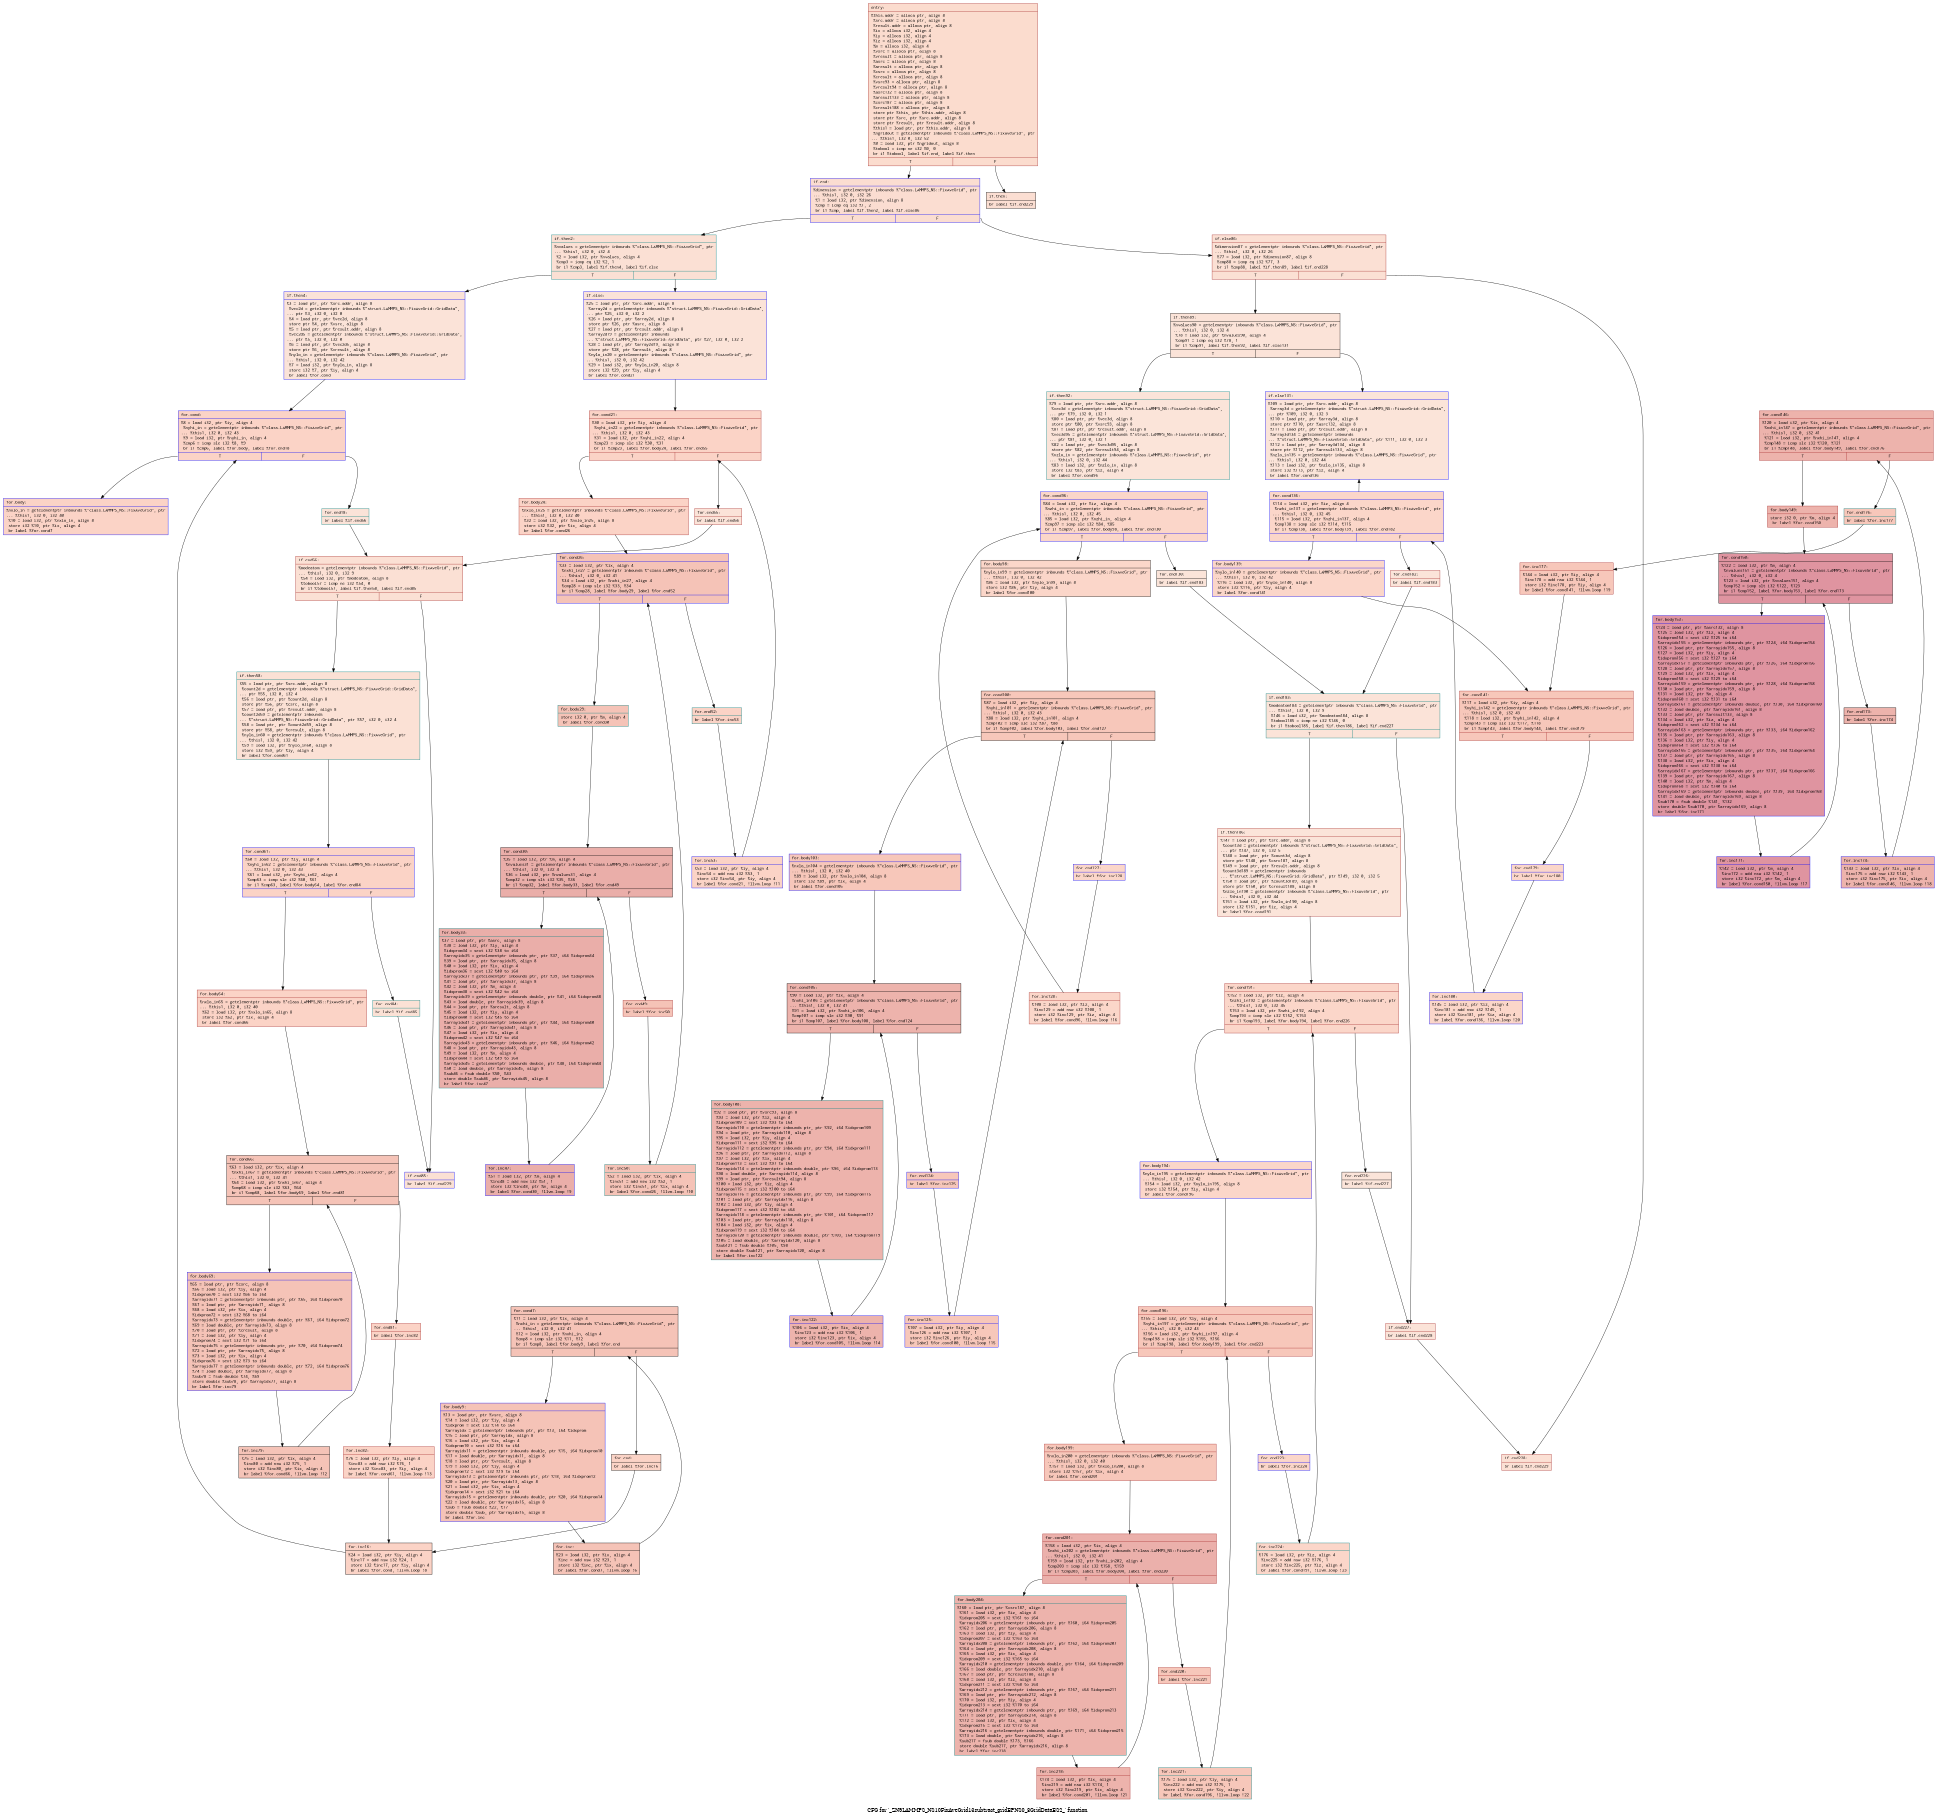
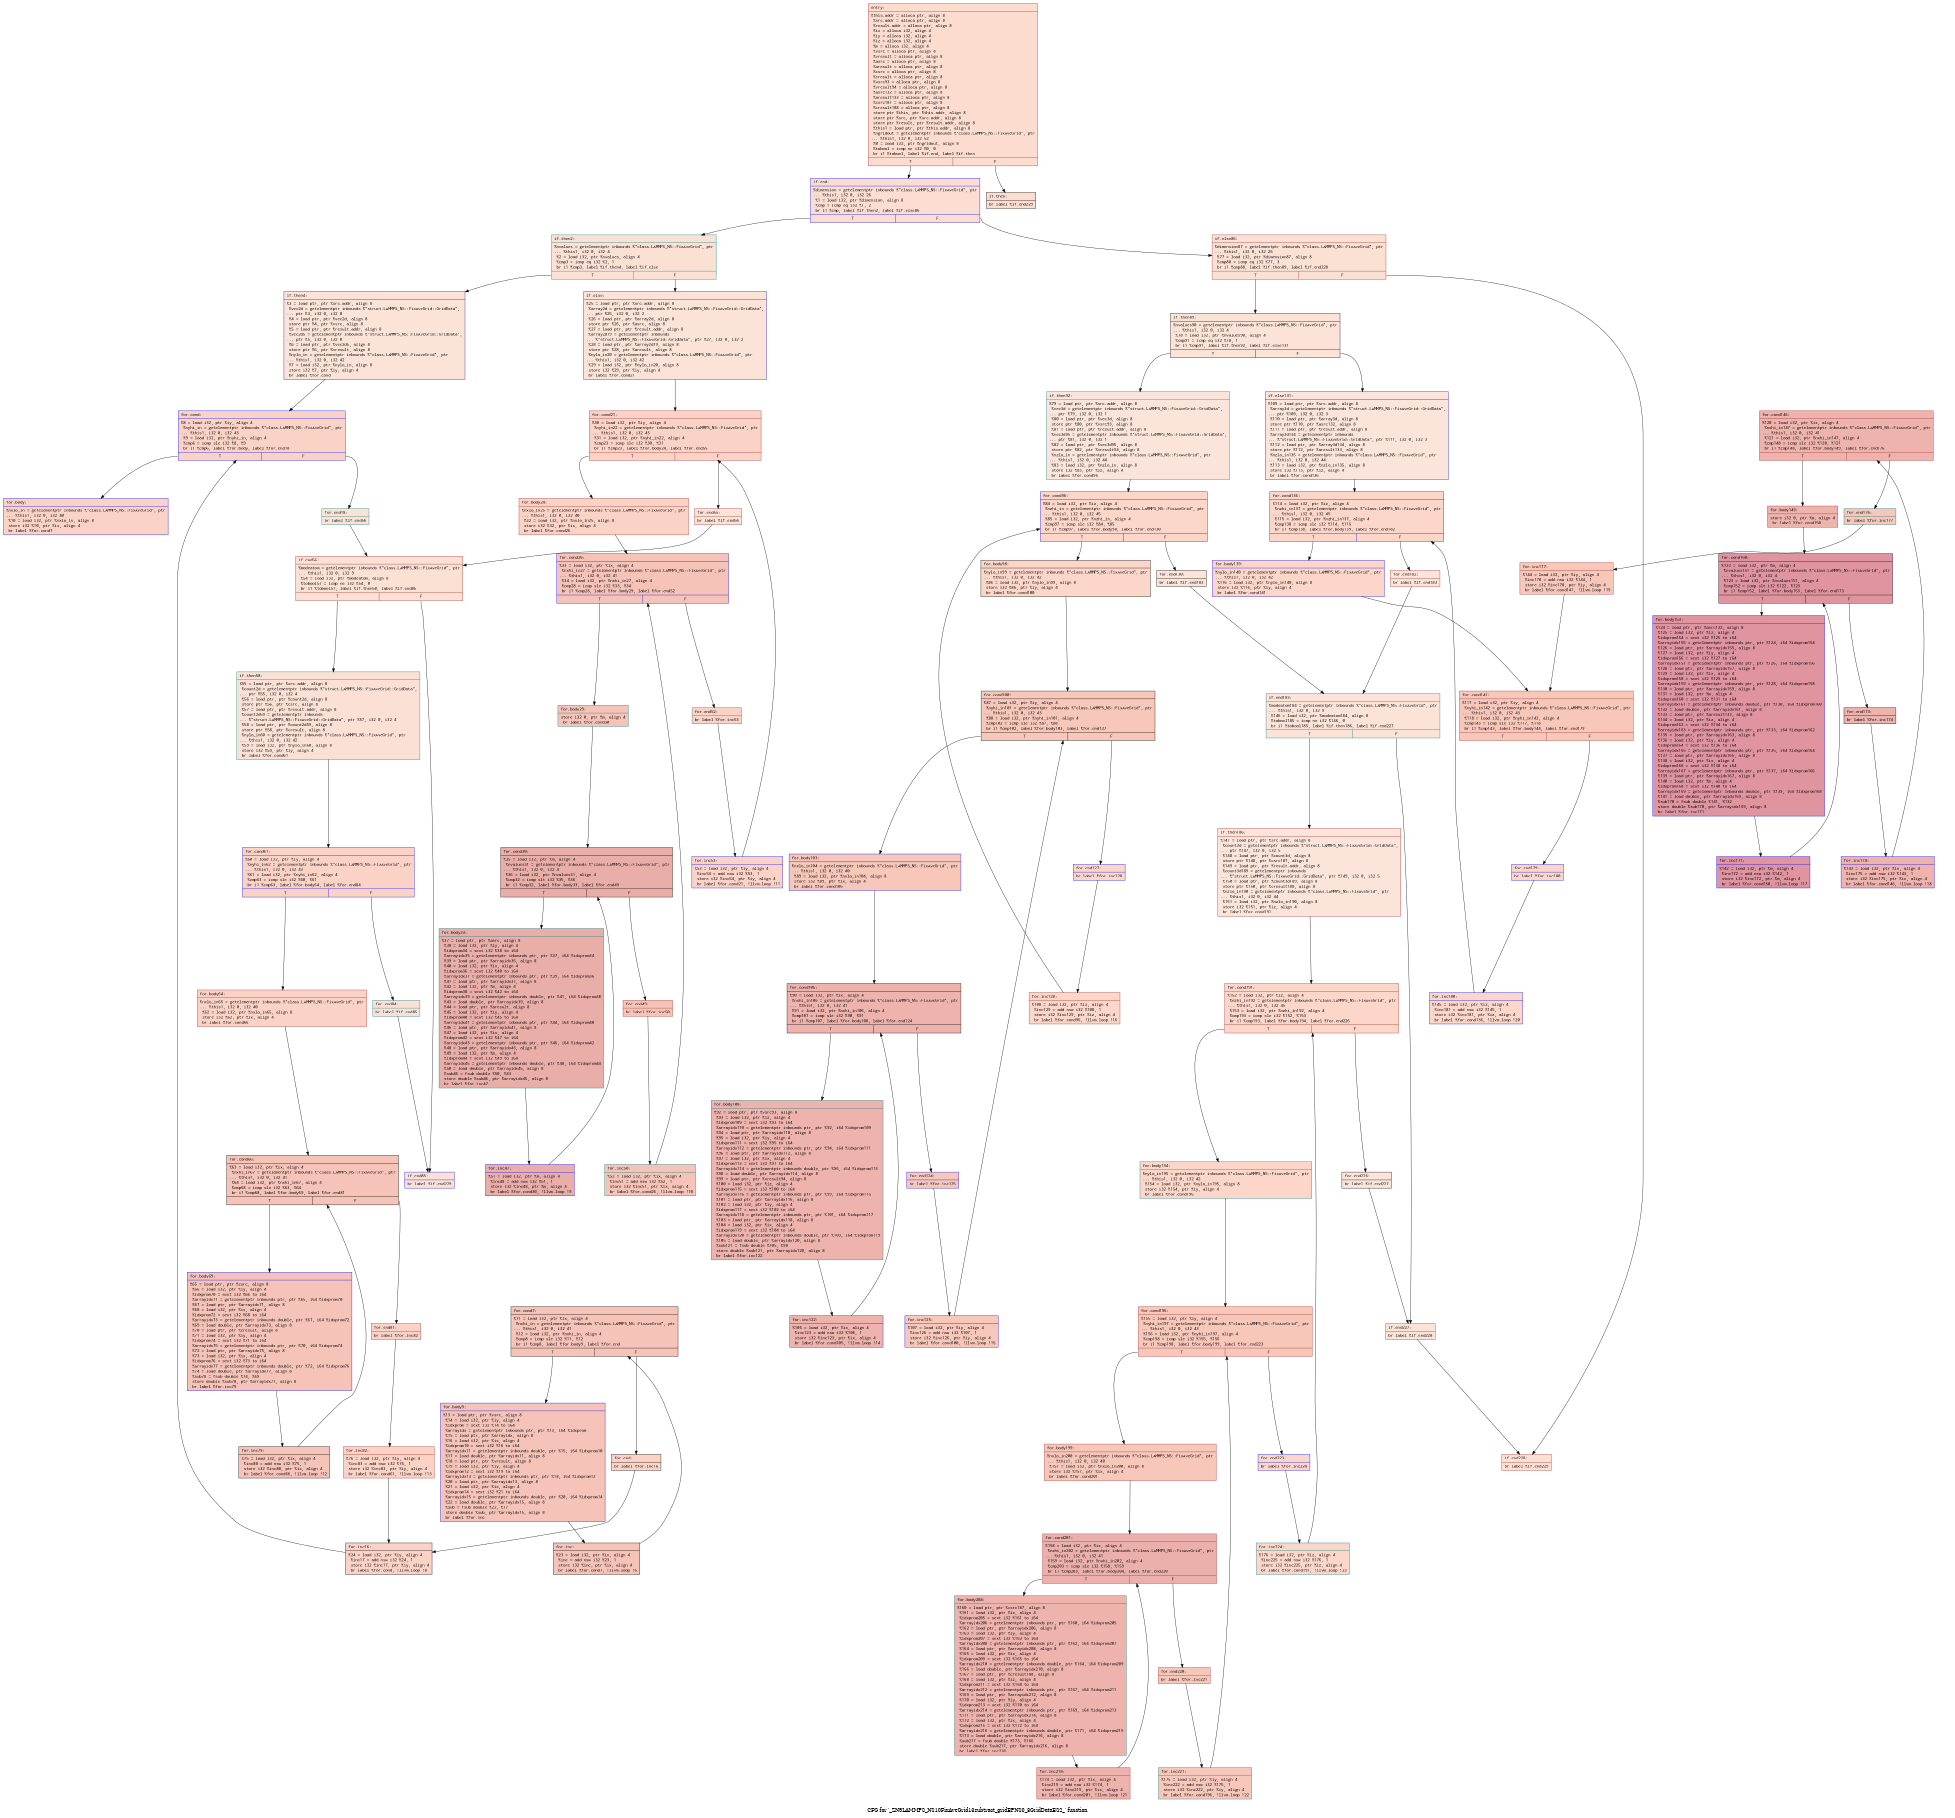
(1359, 487) -> (1354, 484)
(1226, 1180) -> (1226, 1180)
